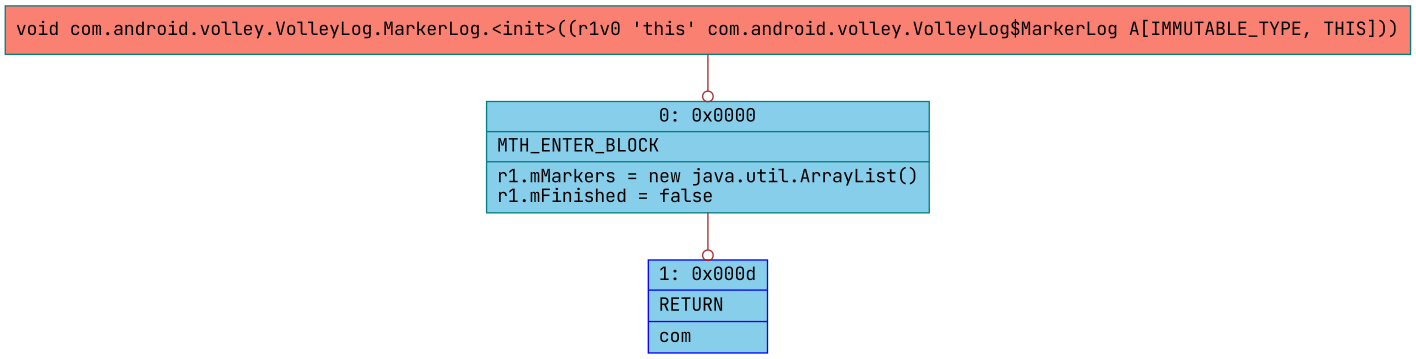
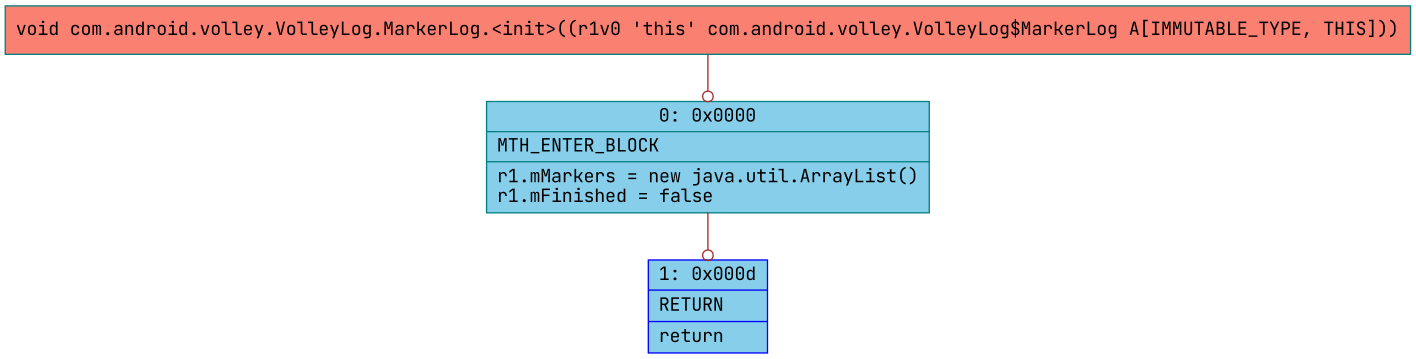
(675, 337) -> (692, 337)
